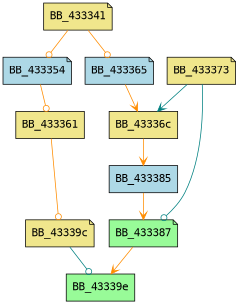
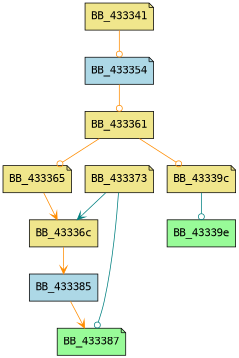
(97, 41) -> (81, 150)
(119, 71) -> (37, 179)
(124, 258) -> none
